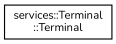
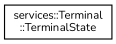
(58, 22) -> (58, 22)
